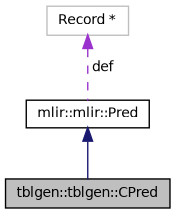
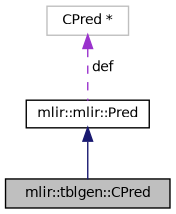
(88, 21) -> (88, 21)
(88, 193) -> (88, 193)
